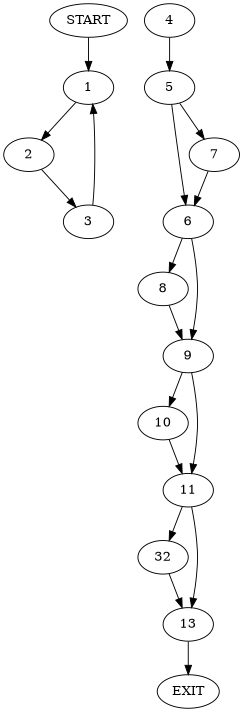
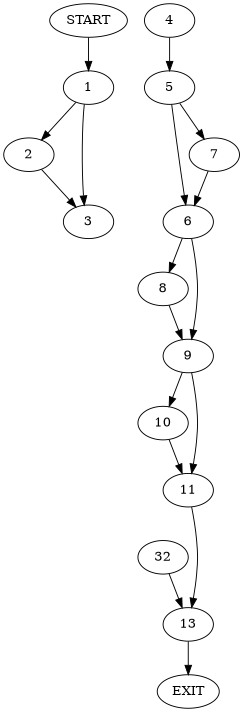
(95, 159) -> (82, 150)
(177, 519) -> none
